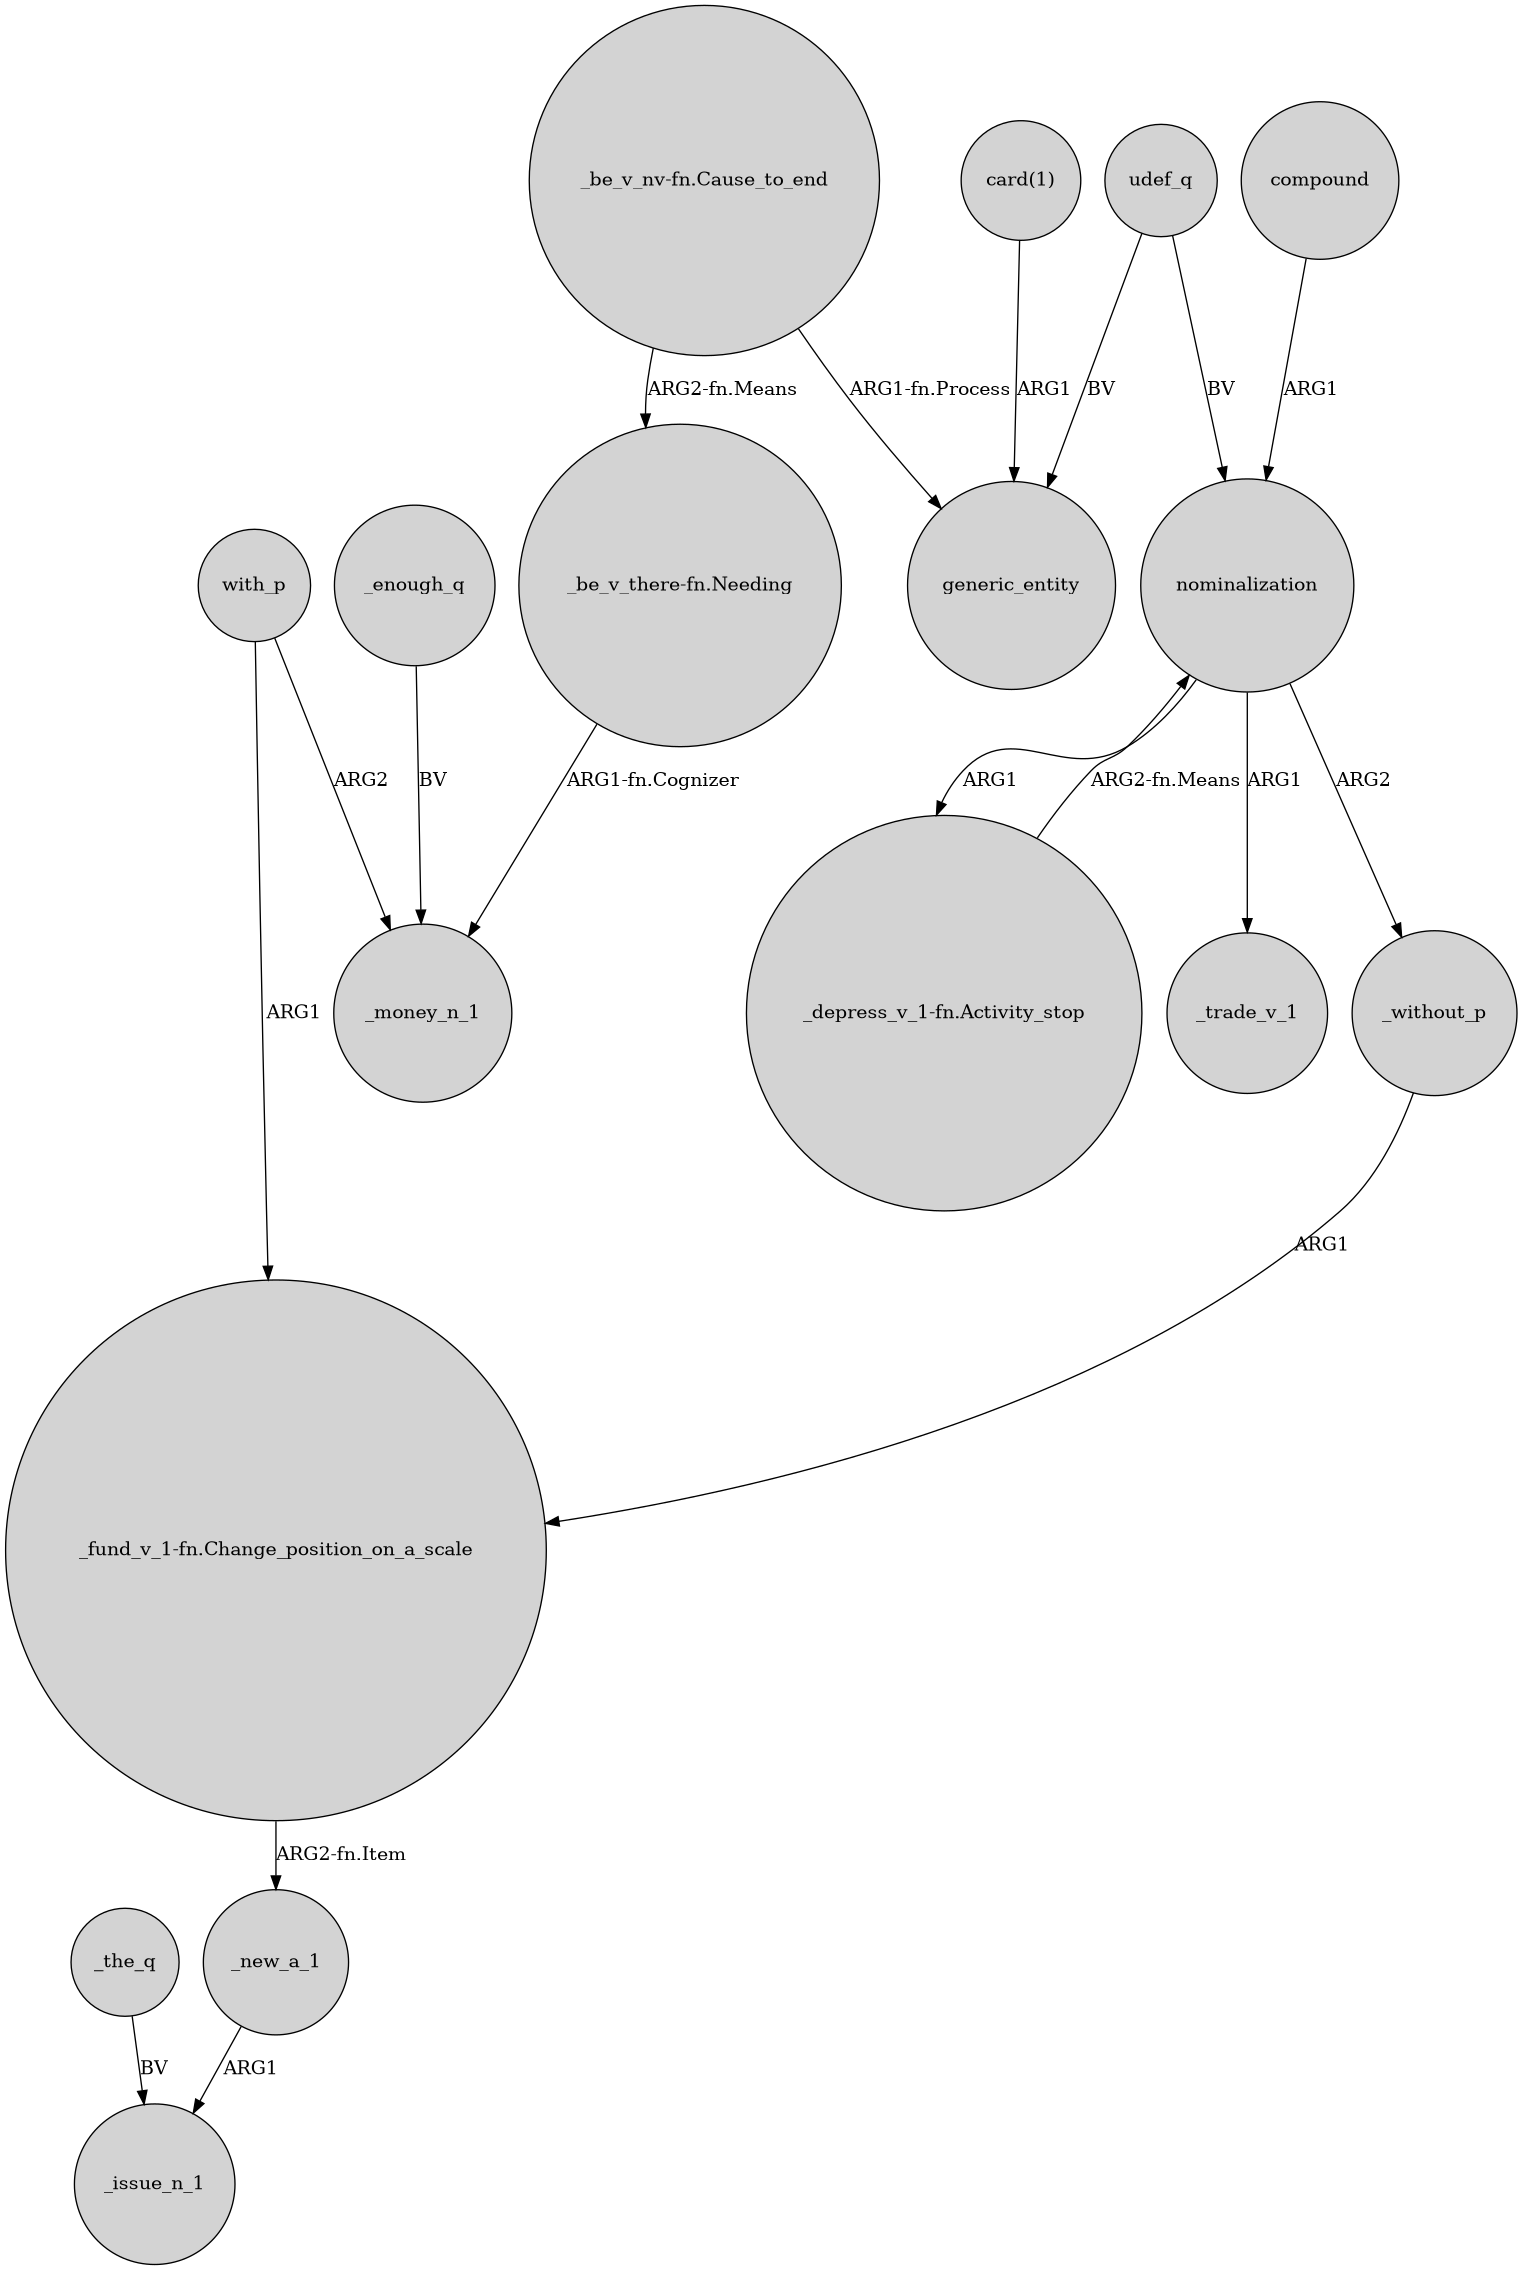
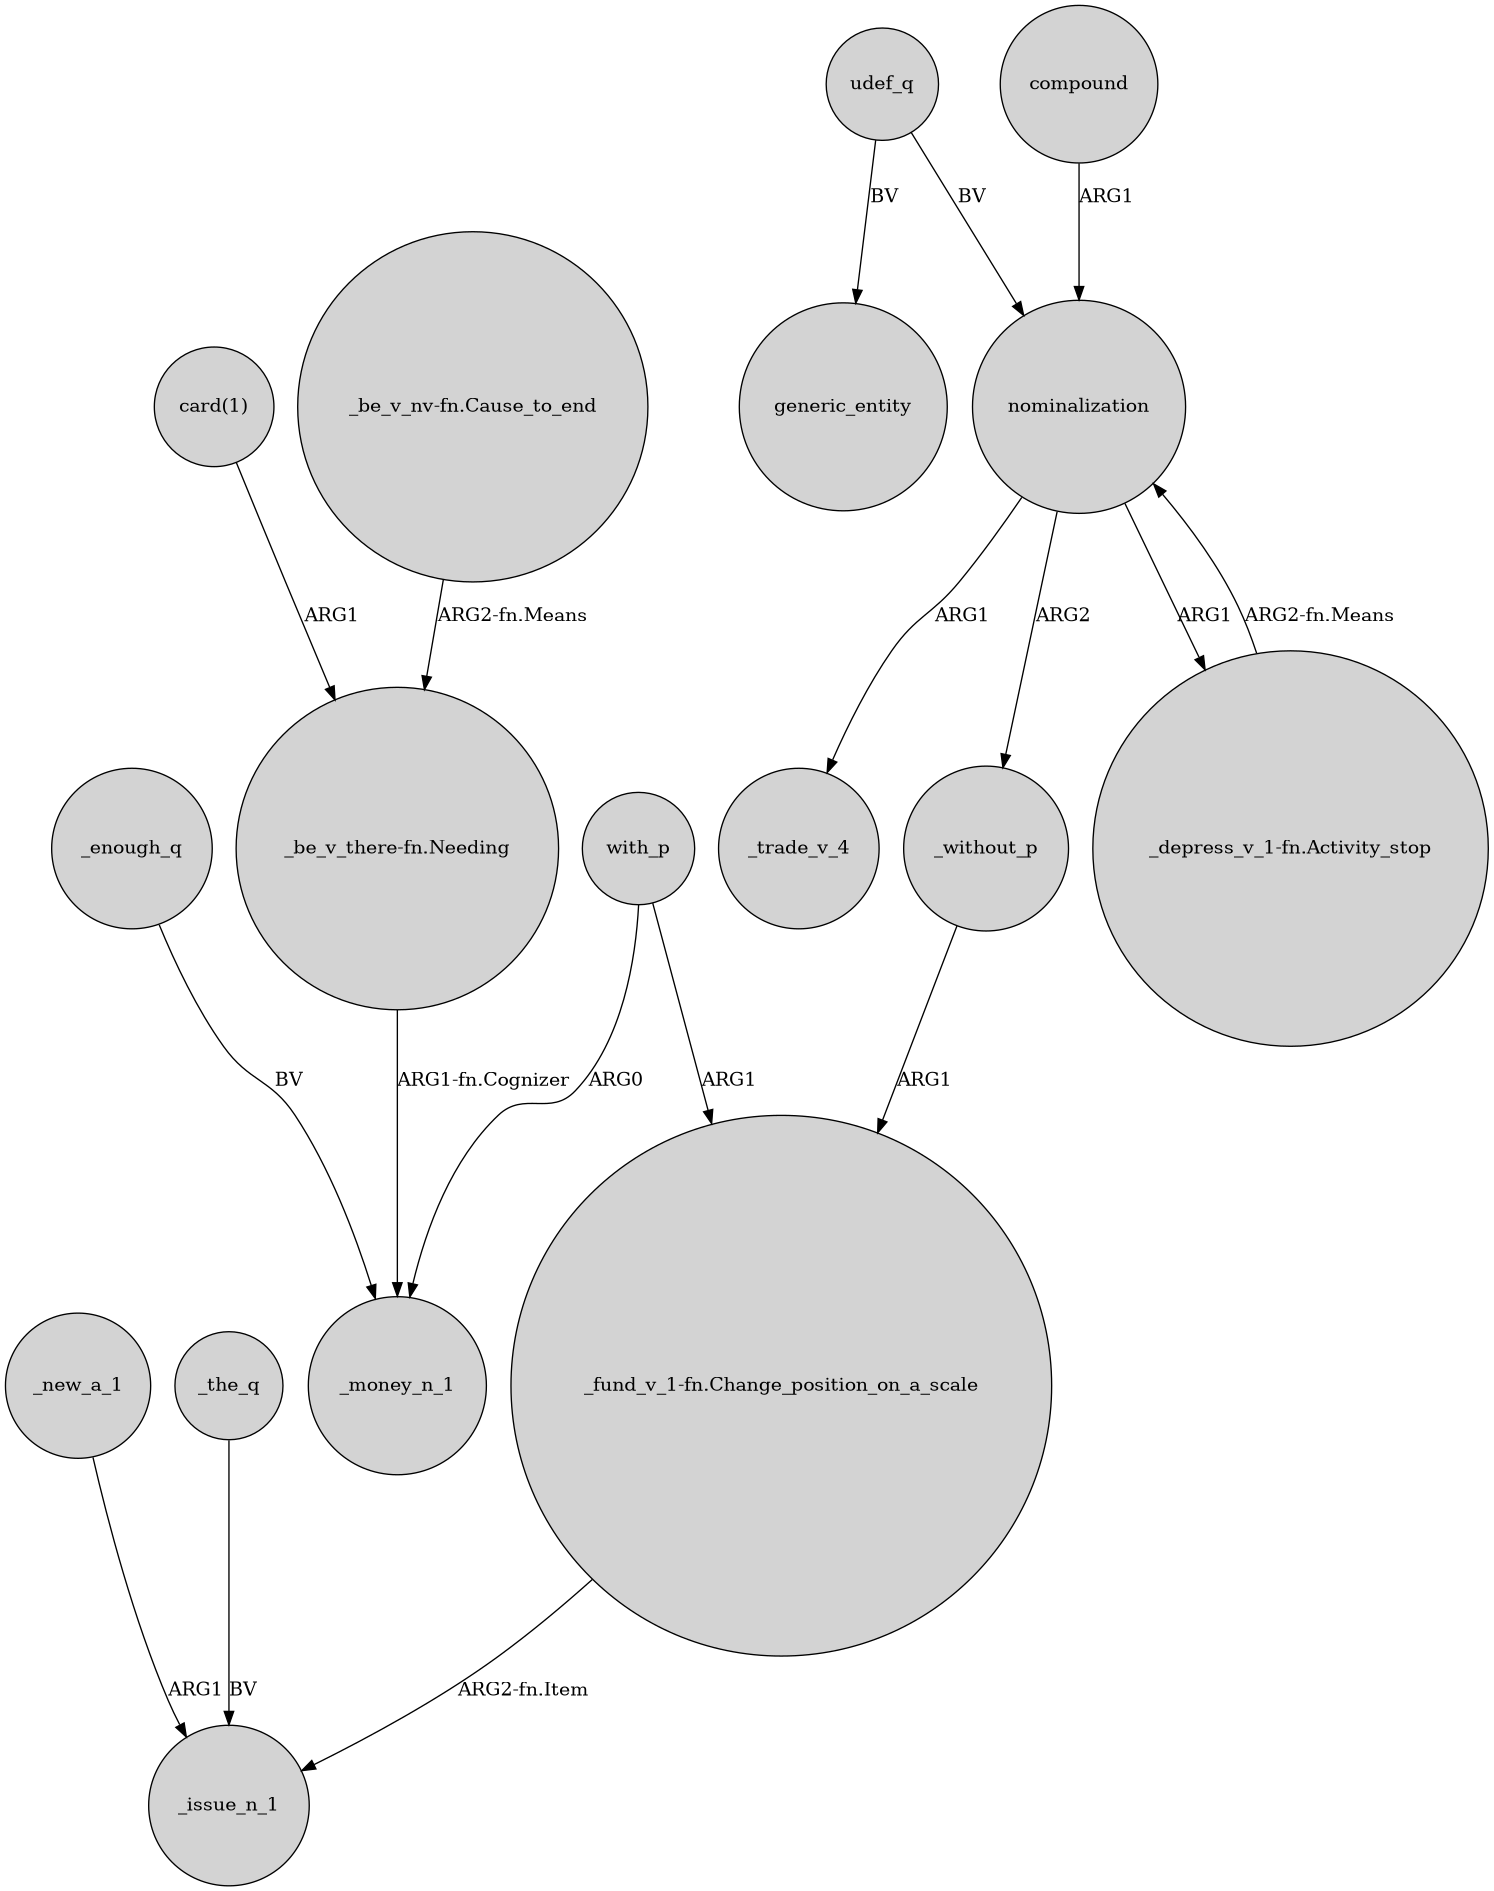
(1017, 354) -> (283, 575)
(862, 416) -> none
(362, 781) -> (616, 1081)
(1247, 1013) -> (799, 849)
(276, 1849) -> (460, 1682)
